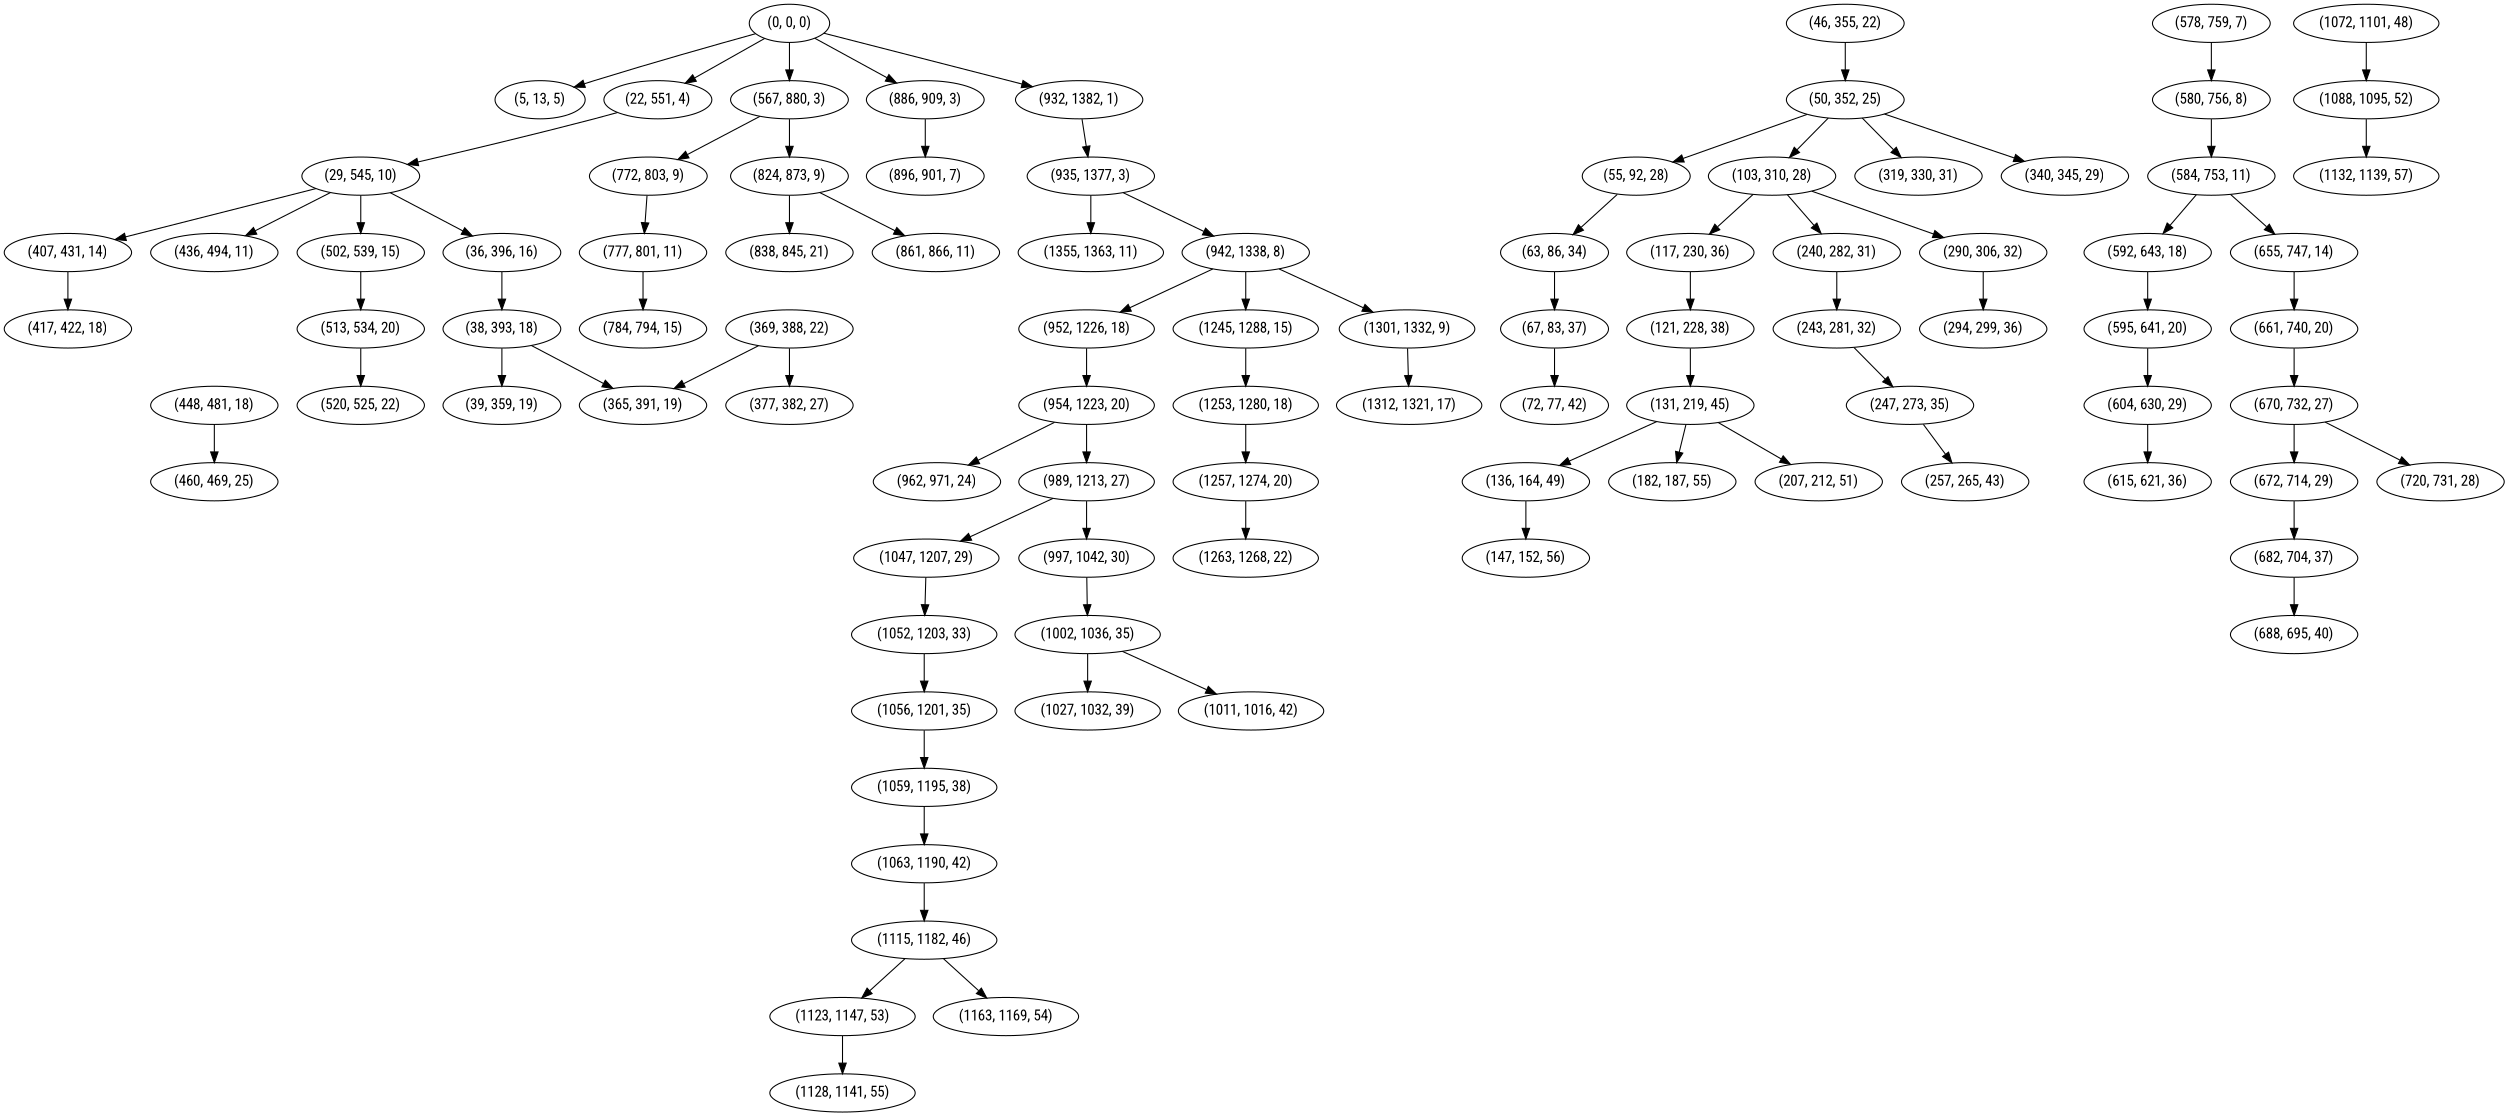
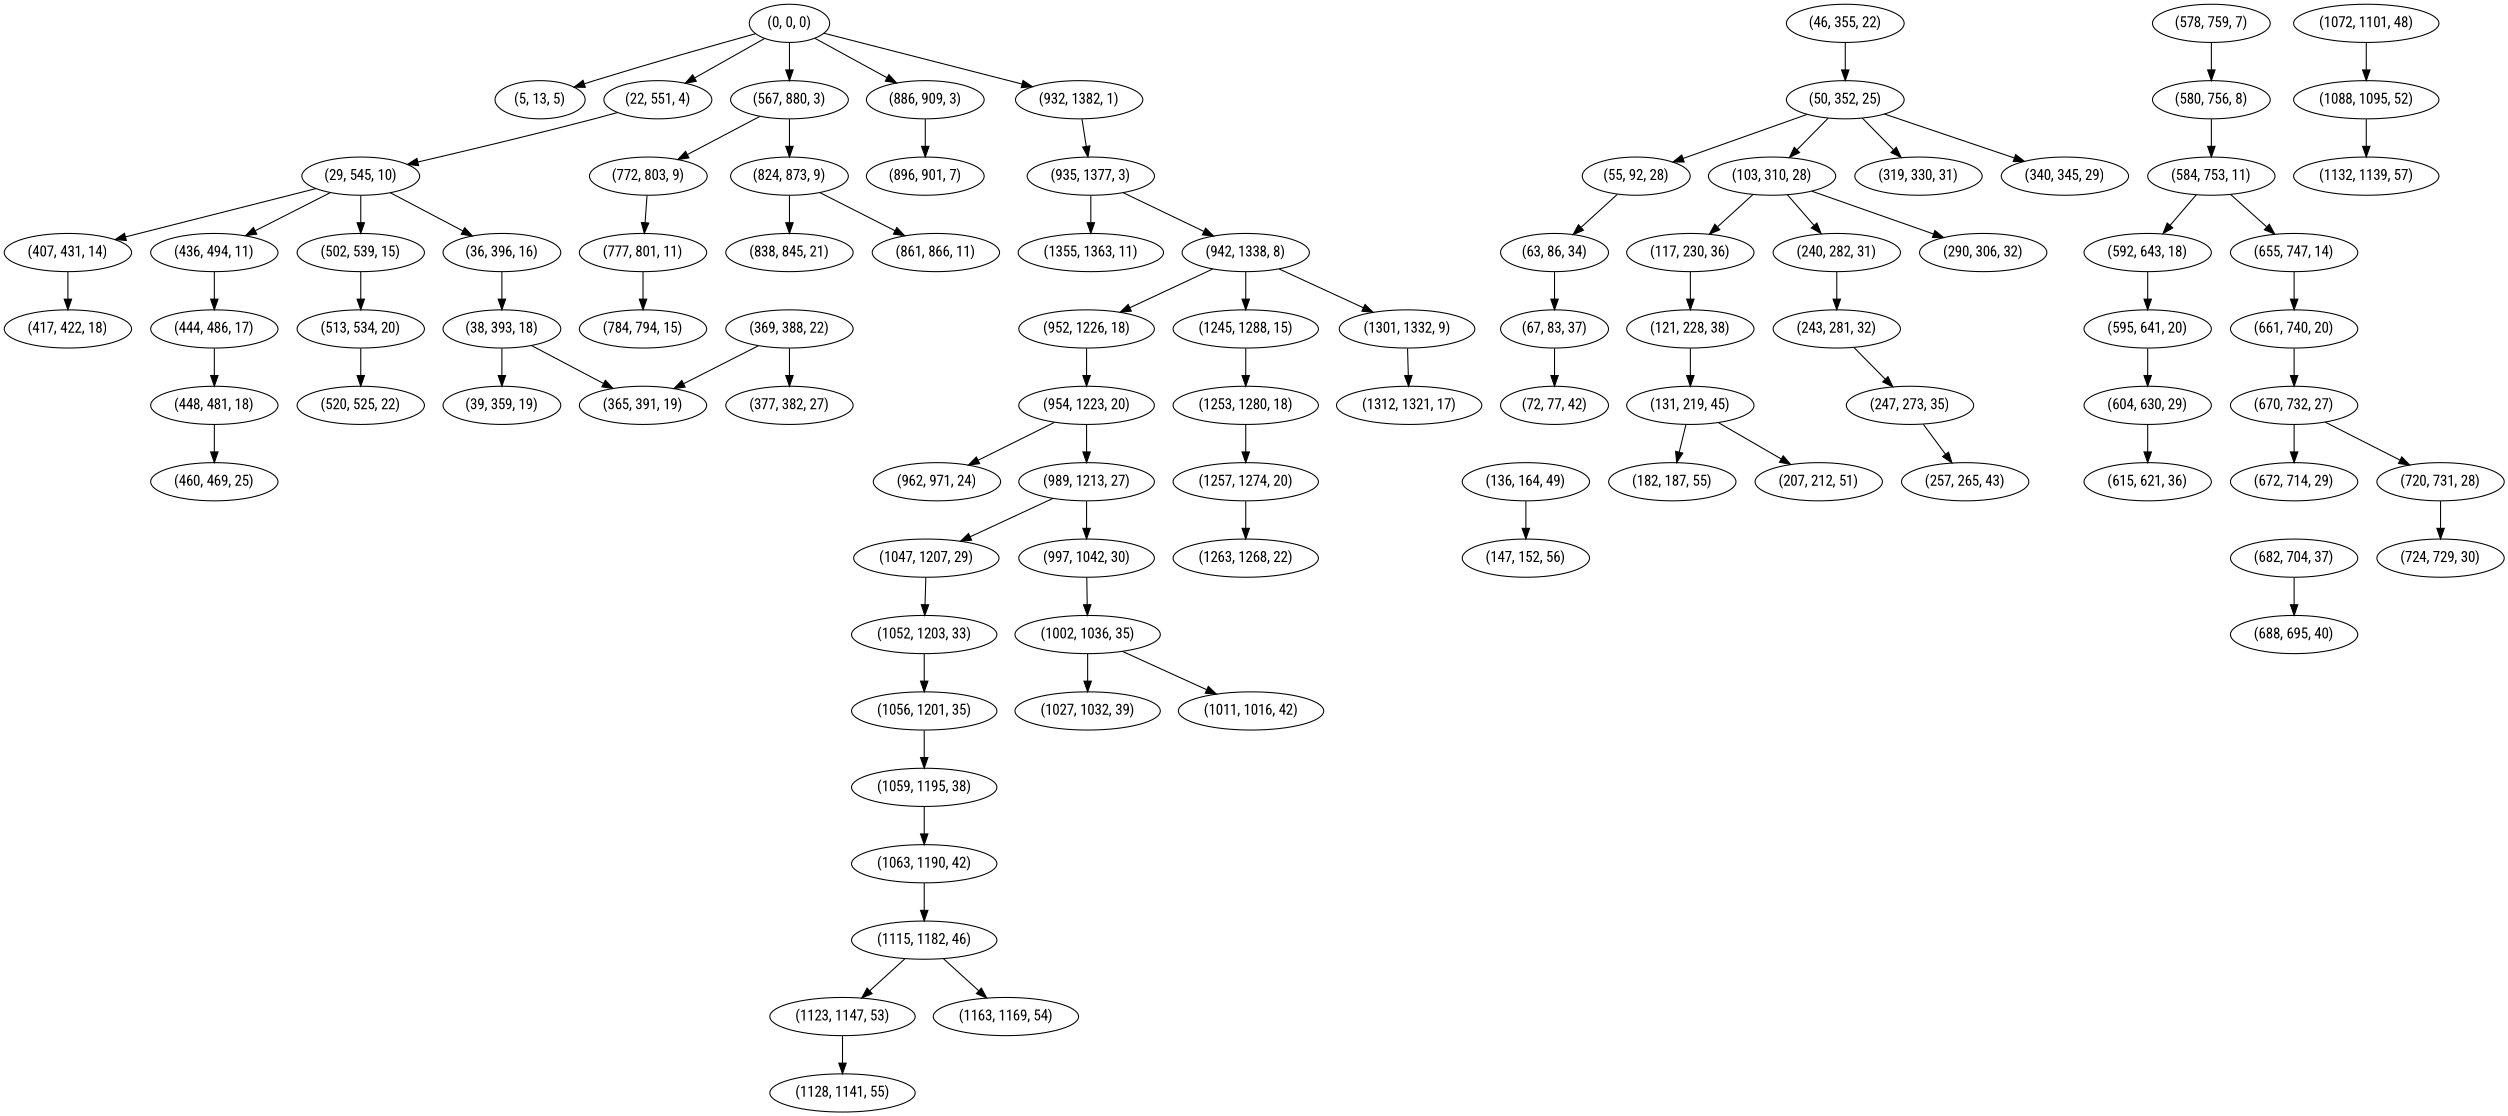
none -> (214, 329)
(1983, 329) -> none
(1613, 441) -> none
(2294, 515) -> none
none -> (2441, 558)
